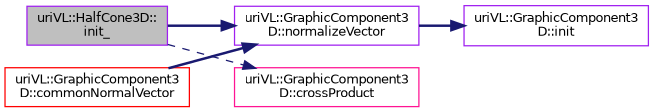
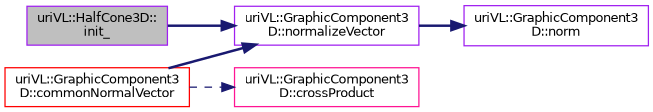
(556, 26) -> (556, 26)
(196, 52) -> (206, 87)
